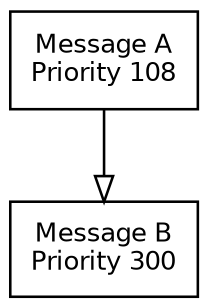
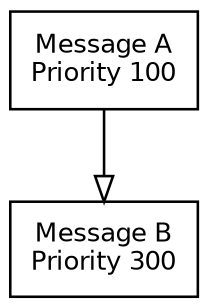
(104, 60) -> (104, 60)
